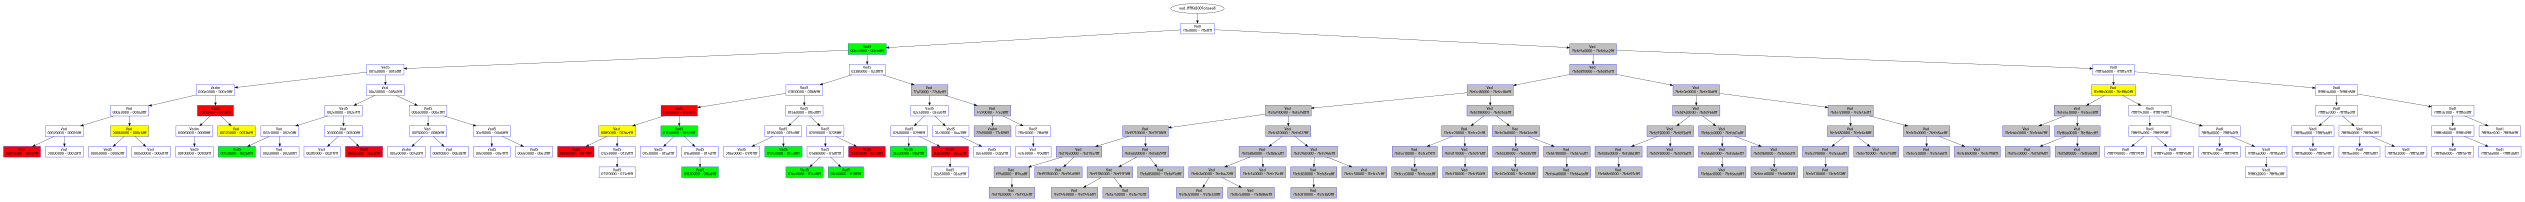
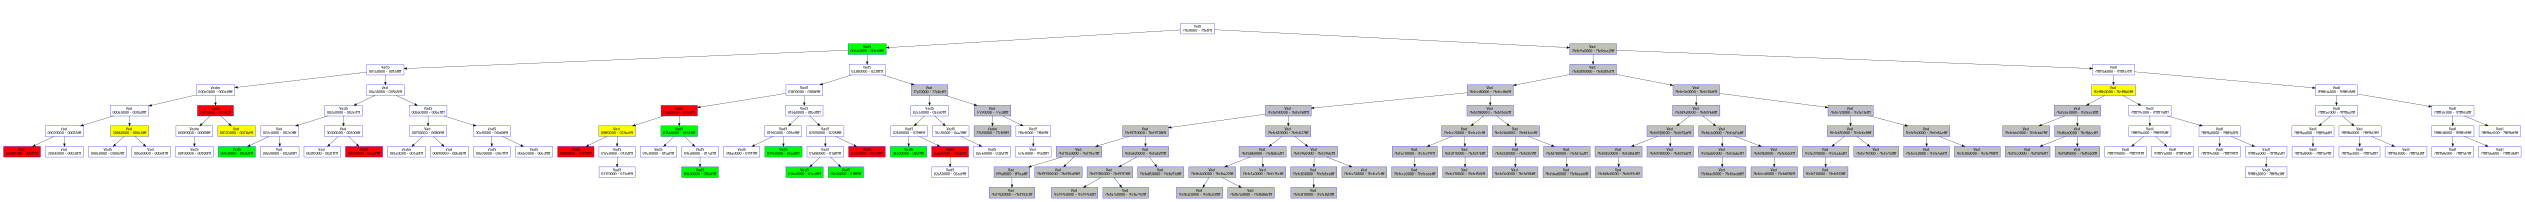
(1197, 8) -> none
